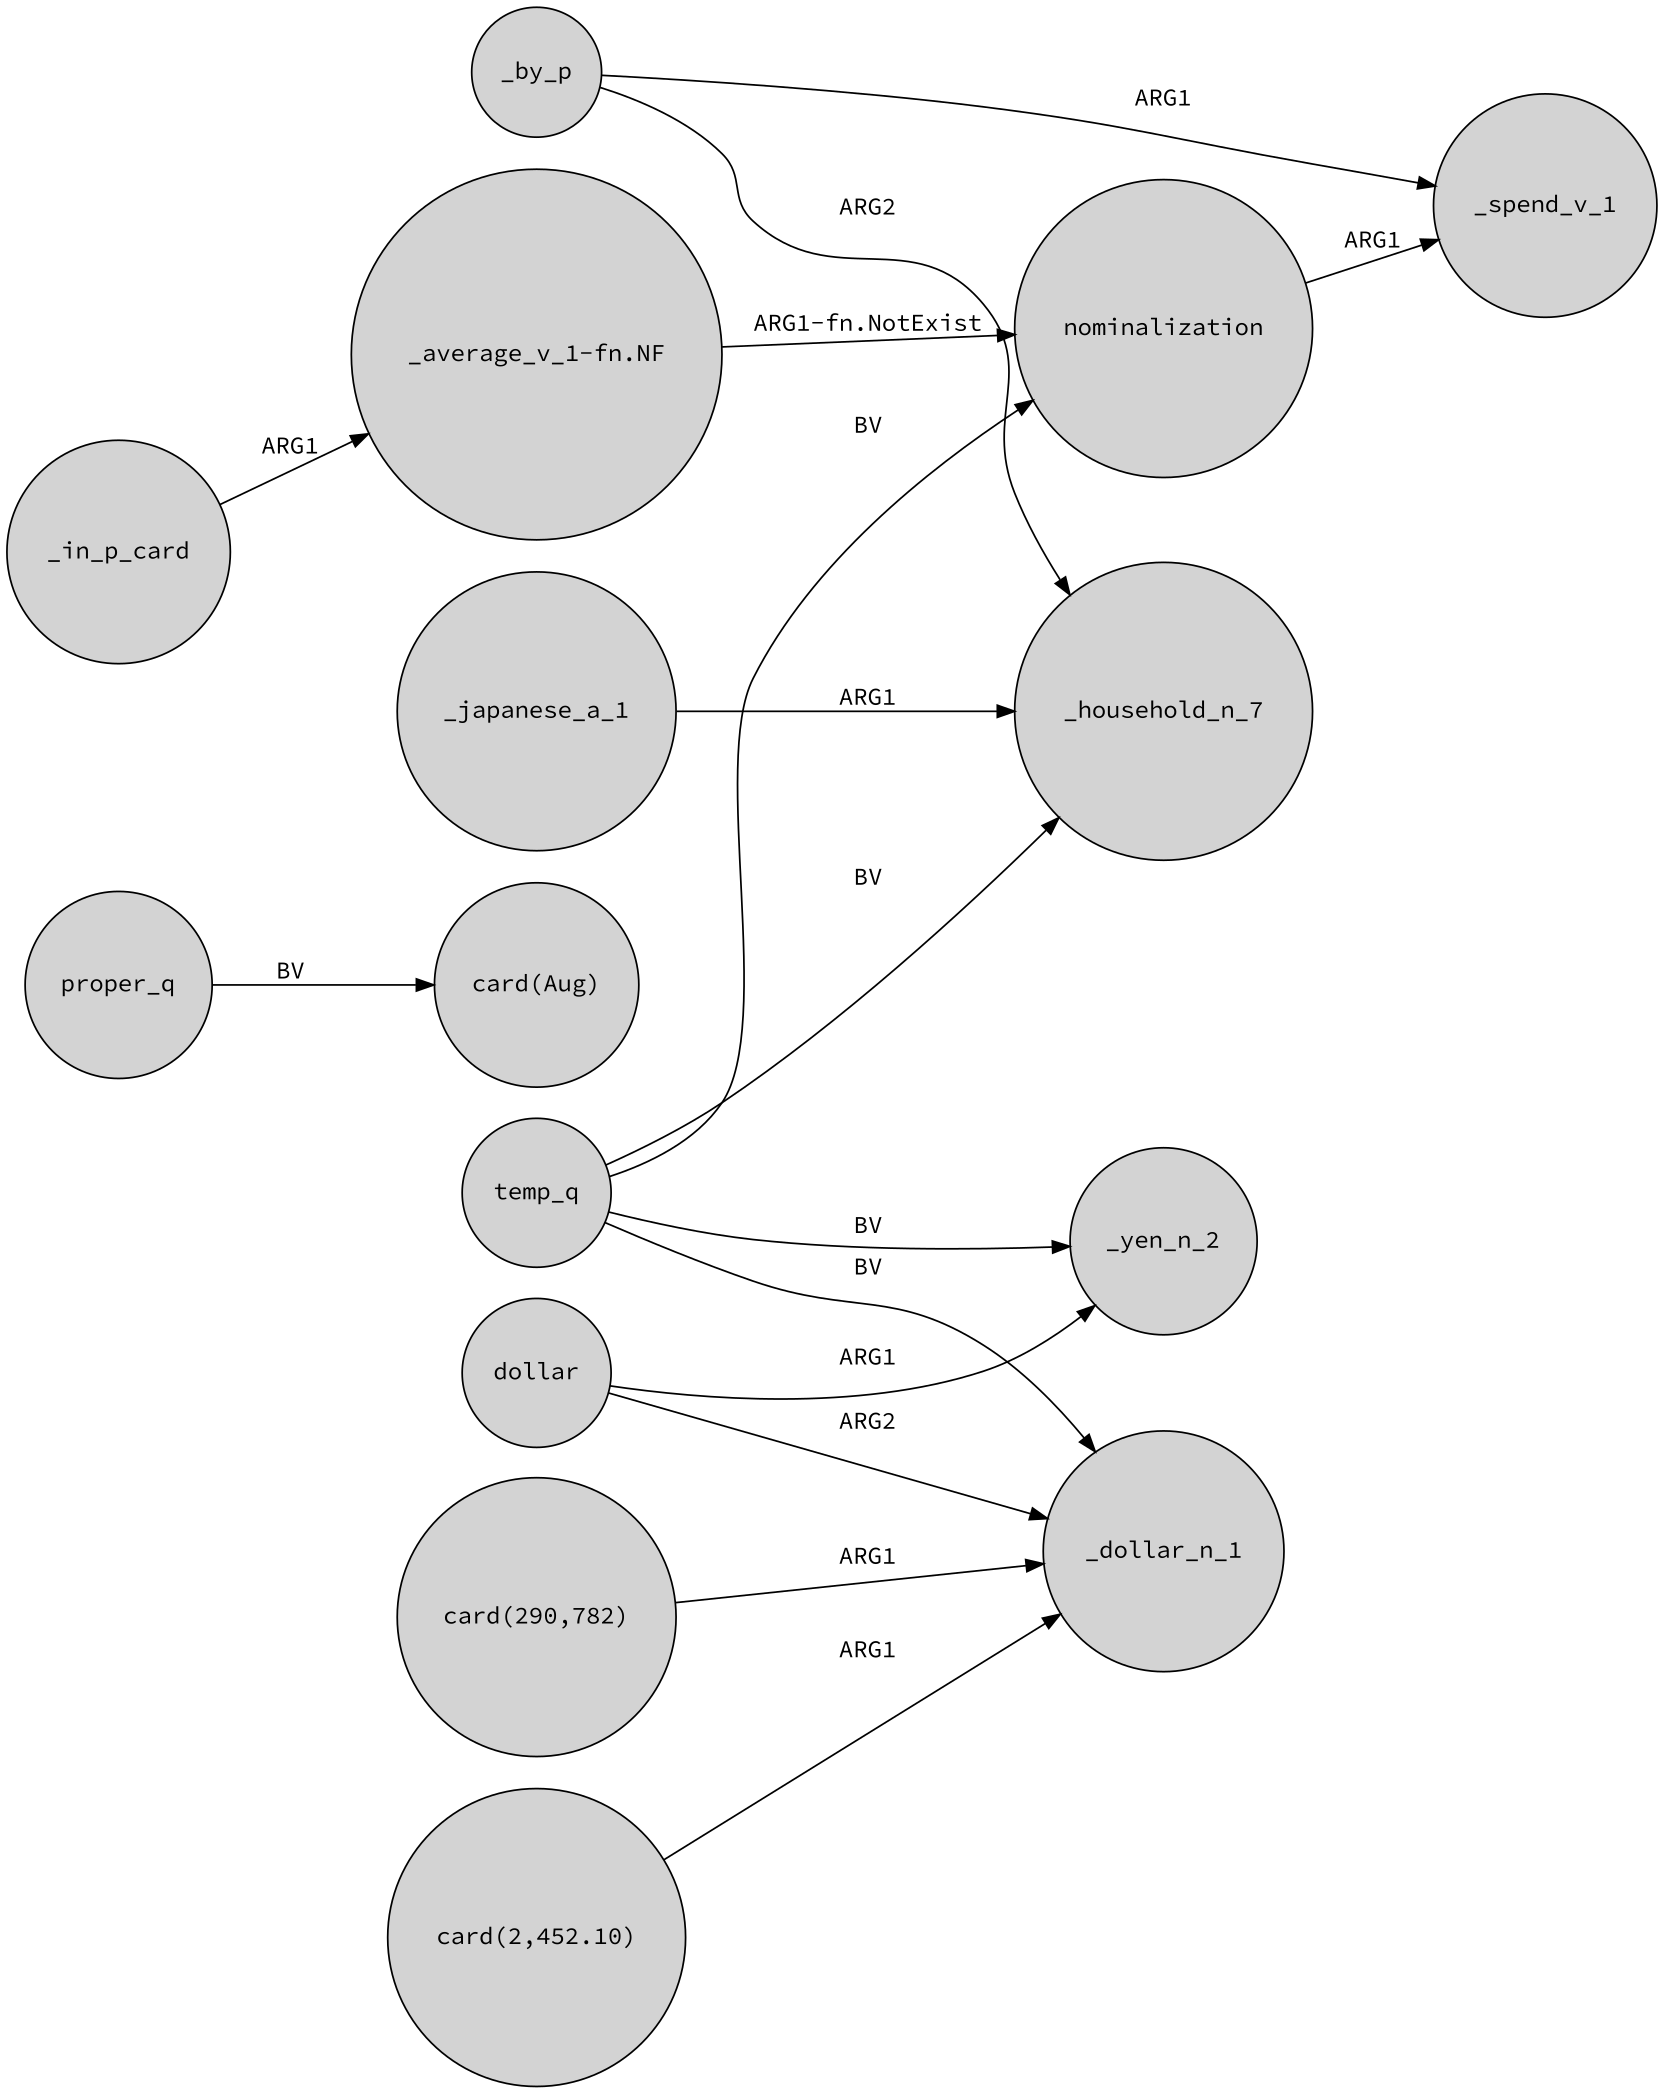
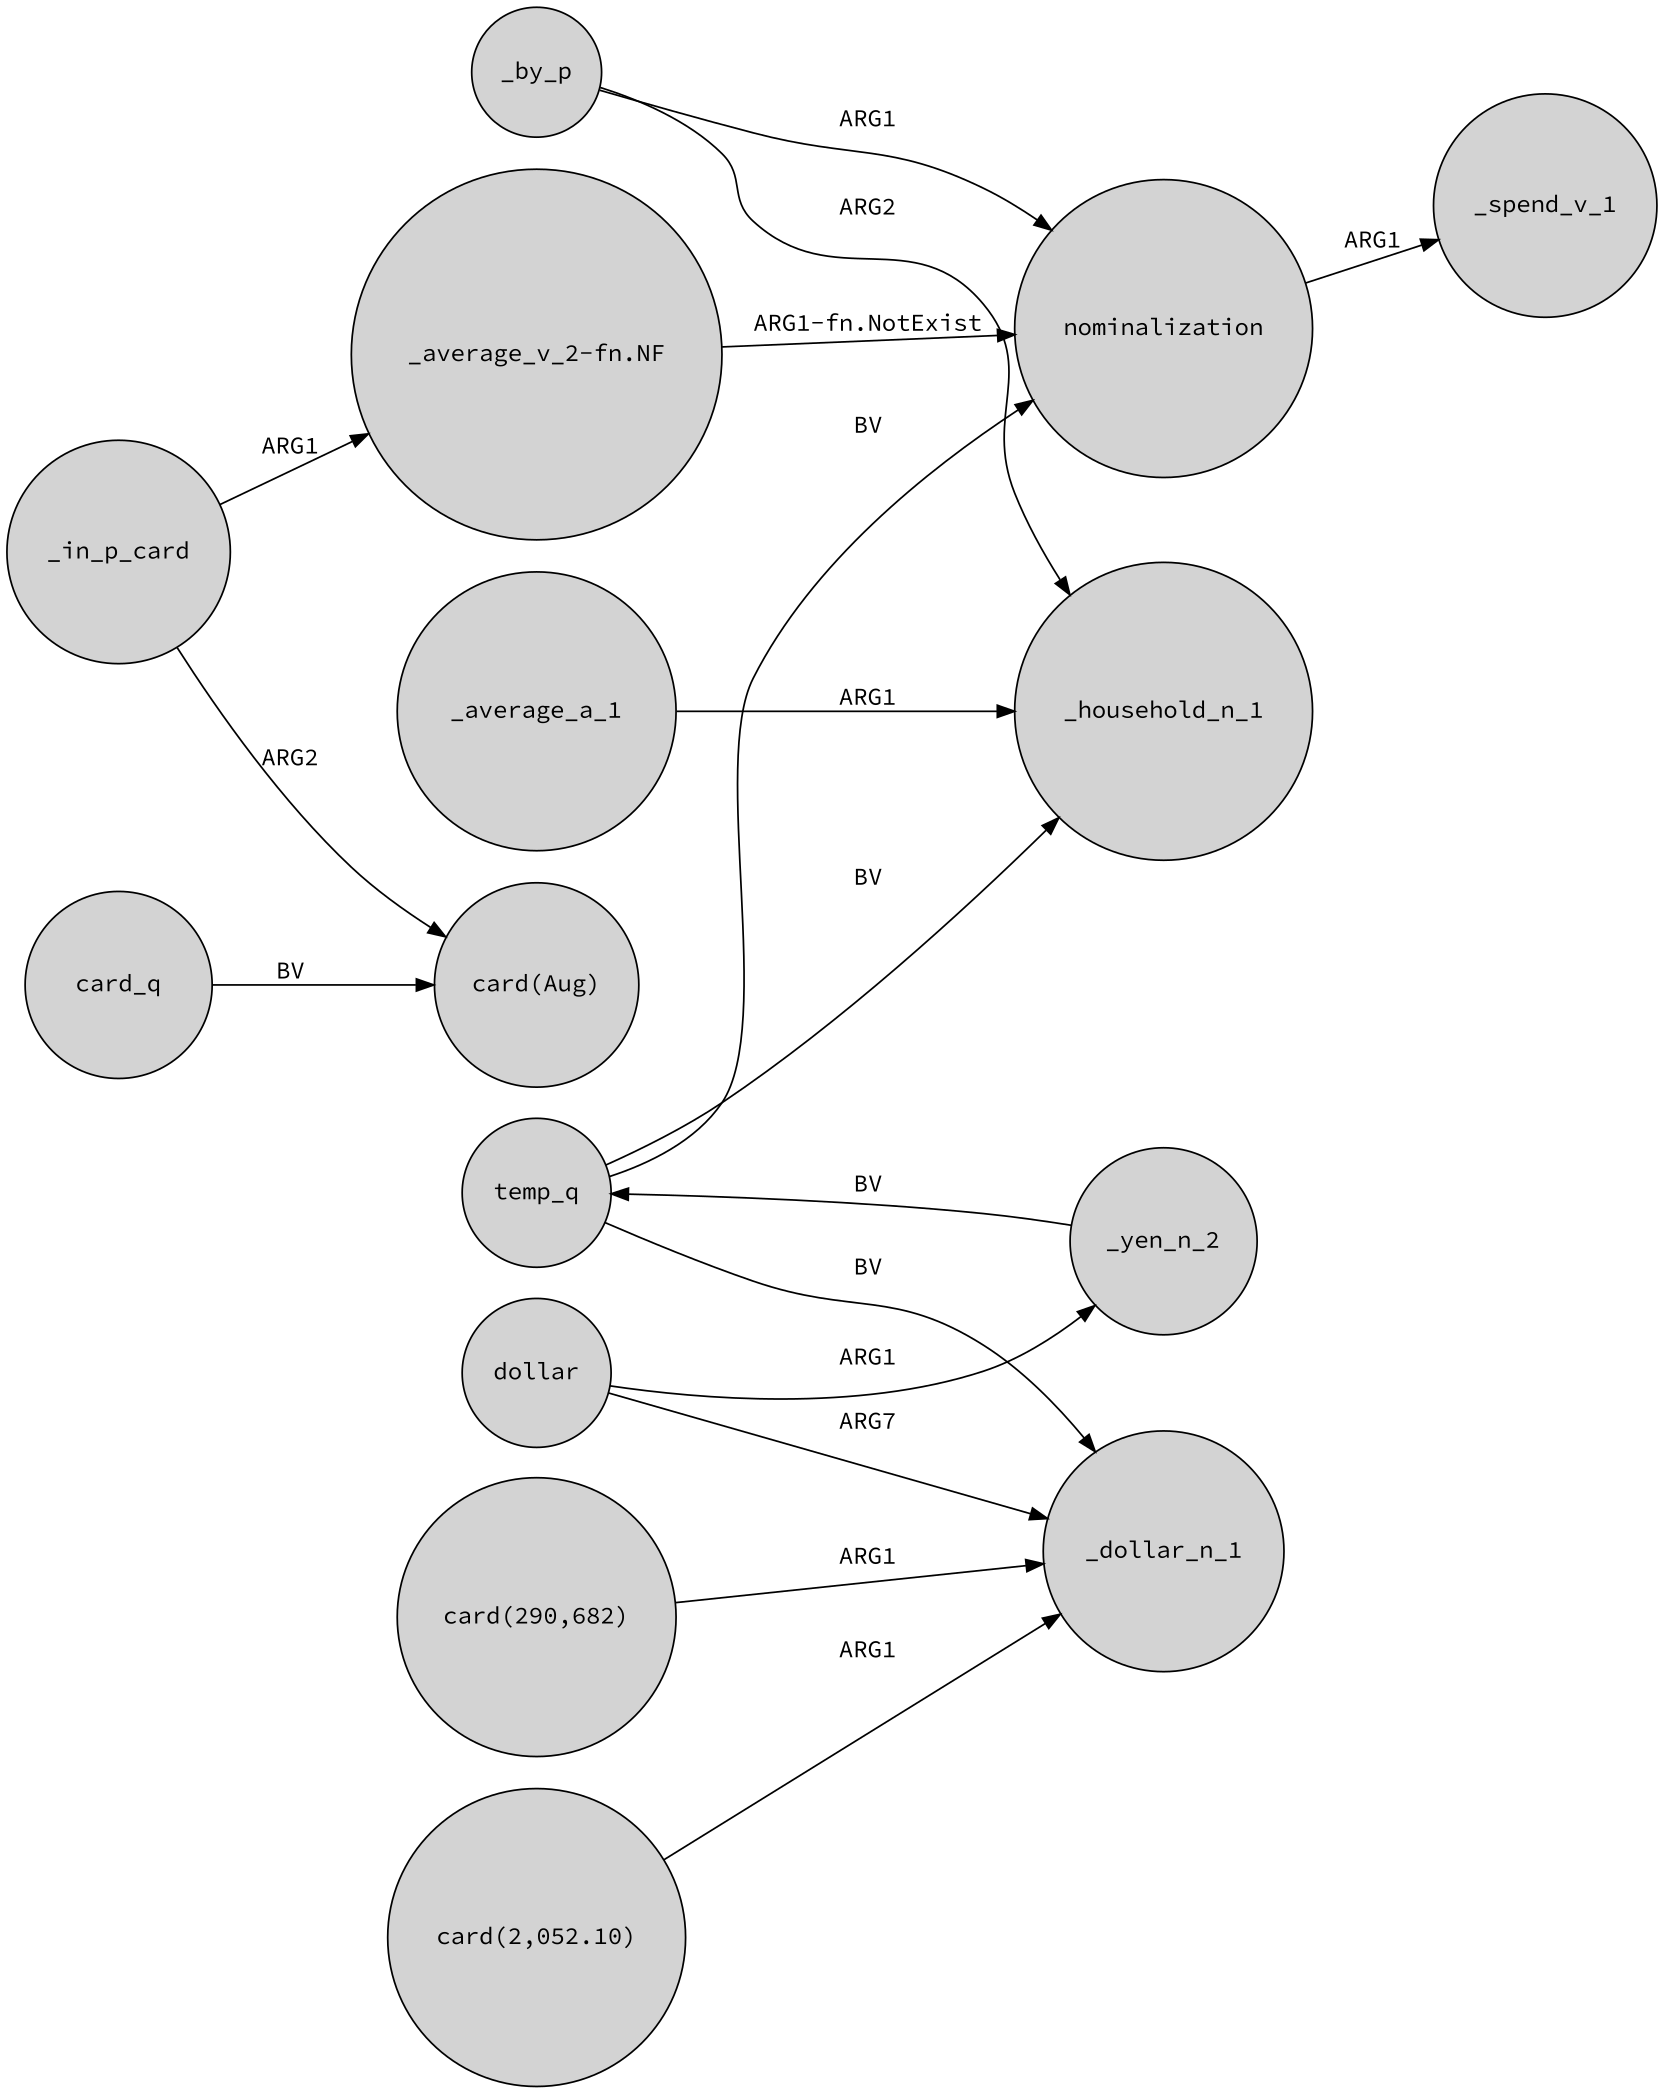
(1013, 111) -> (822, 147)
(537, 355) -> (537, 355)
(537, 711) -> (537, 711)
(1164, 711) -> (1164, 711)
none -> (289, 801)
(119, 985) -> (119, 985)
(829, 1246) -> (851, 1203)
(868, 1422) -> (868, 1422)
(537, 1617) -> (537, 1617)
(537, 1938) -> (537, 1938)
